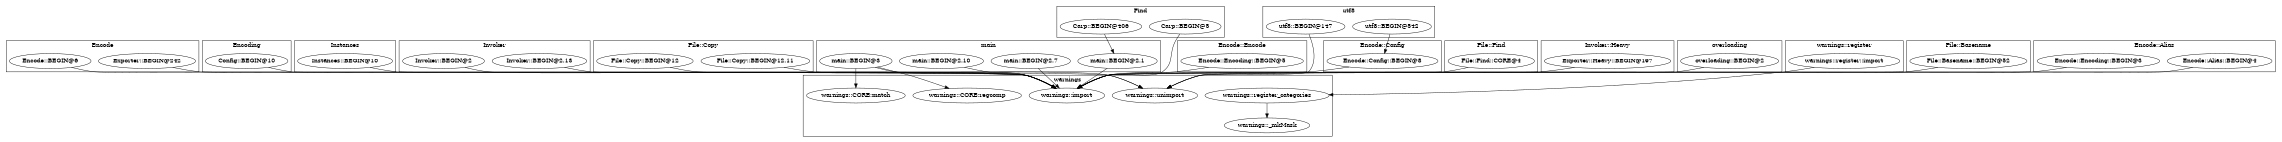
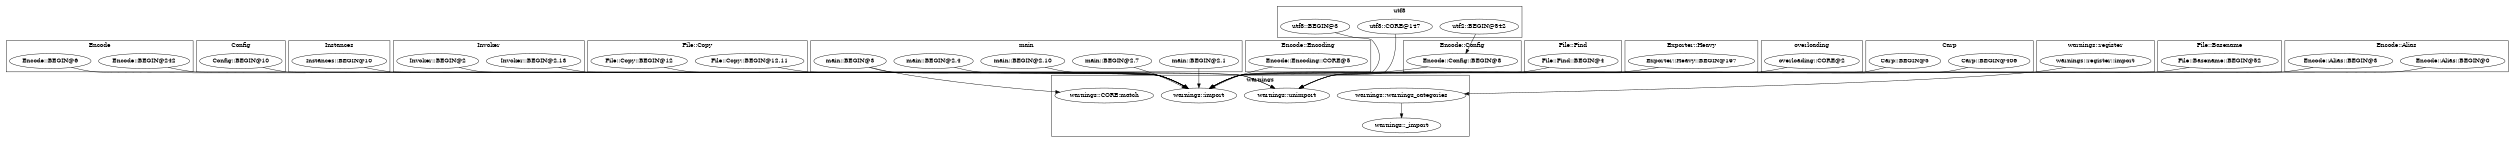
(1141, 11) -> (1950, 45)
(1306, 27) -> (1395, 27)
none -> (1315, 27)
(1392, 27) -> (1479, 27)
(1109, 43) -> (1634, 72)
(247, 45) -> (241, 45)
(1242, 45) -> (1308, 45)
(1608, 45) -> (1691, 45)
(147, 61) -> (144, 61)
none -> (934, 61)
(1242, 61) -> (1308, 61)
(1491, 61) -> (1573, 61)
(1730, 61) -> (1812, 61)
(2098, 61) -> (2341, 61)
(2220, 61) -> (2453, 61)
(967, 96) -> none
(1267, 96) -> (1402, 96)
(1267, 125) -> (1402, 125)
